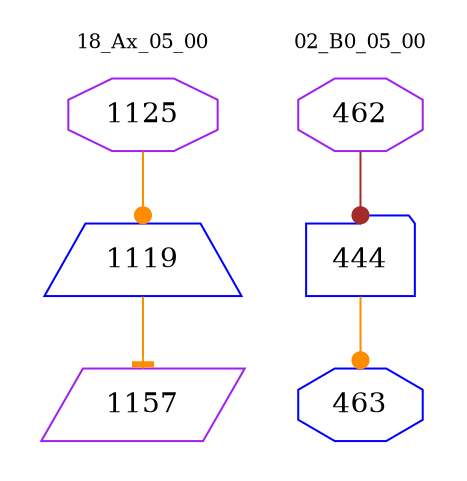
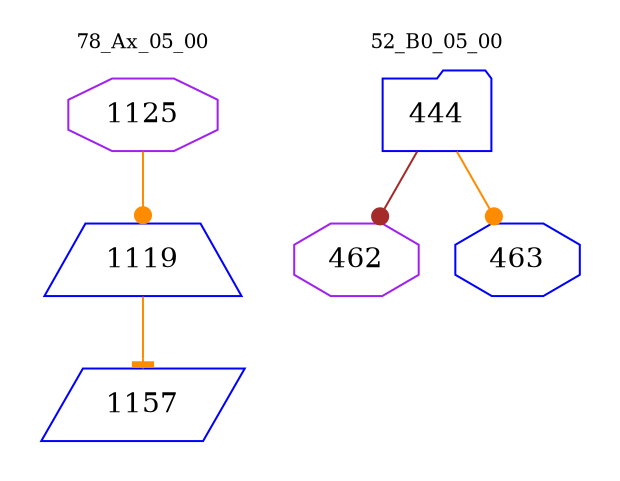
(143, 43) -> (143, 43)
(360, 43) -> (437, 43)
(360, 179) -> (401, 180)
(143, 405) -> (143, 405)
